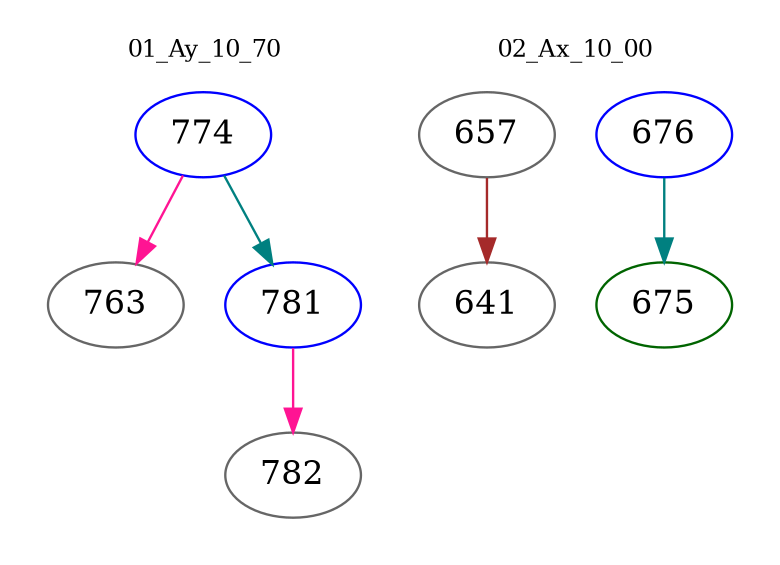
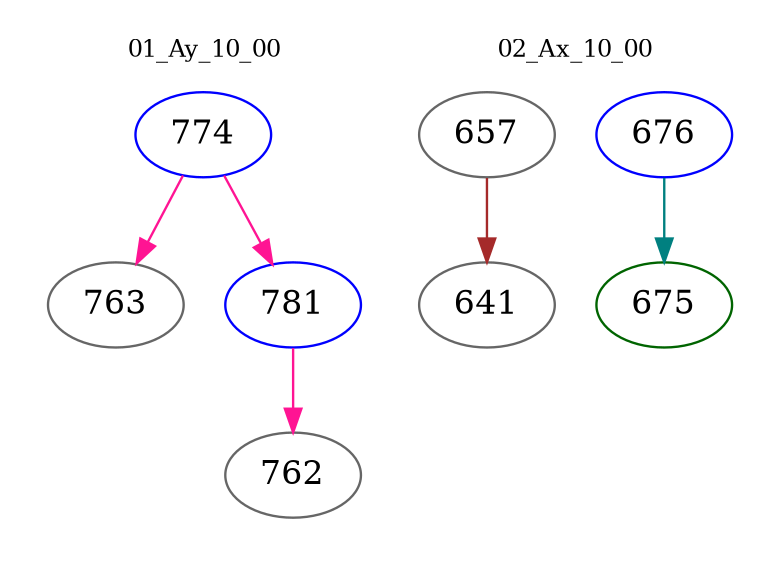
(204, 51) -> (204, 51)
(242, 209) -> (242, 209)
(293, 475) -> (293, 475)
